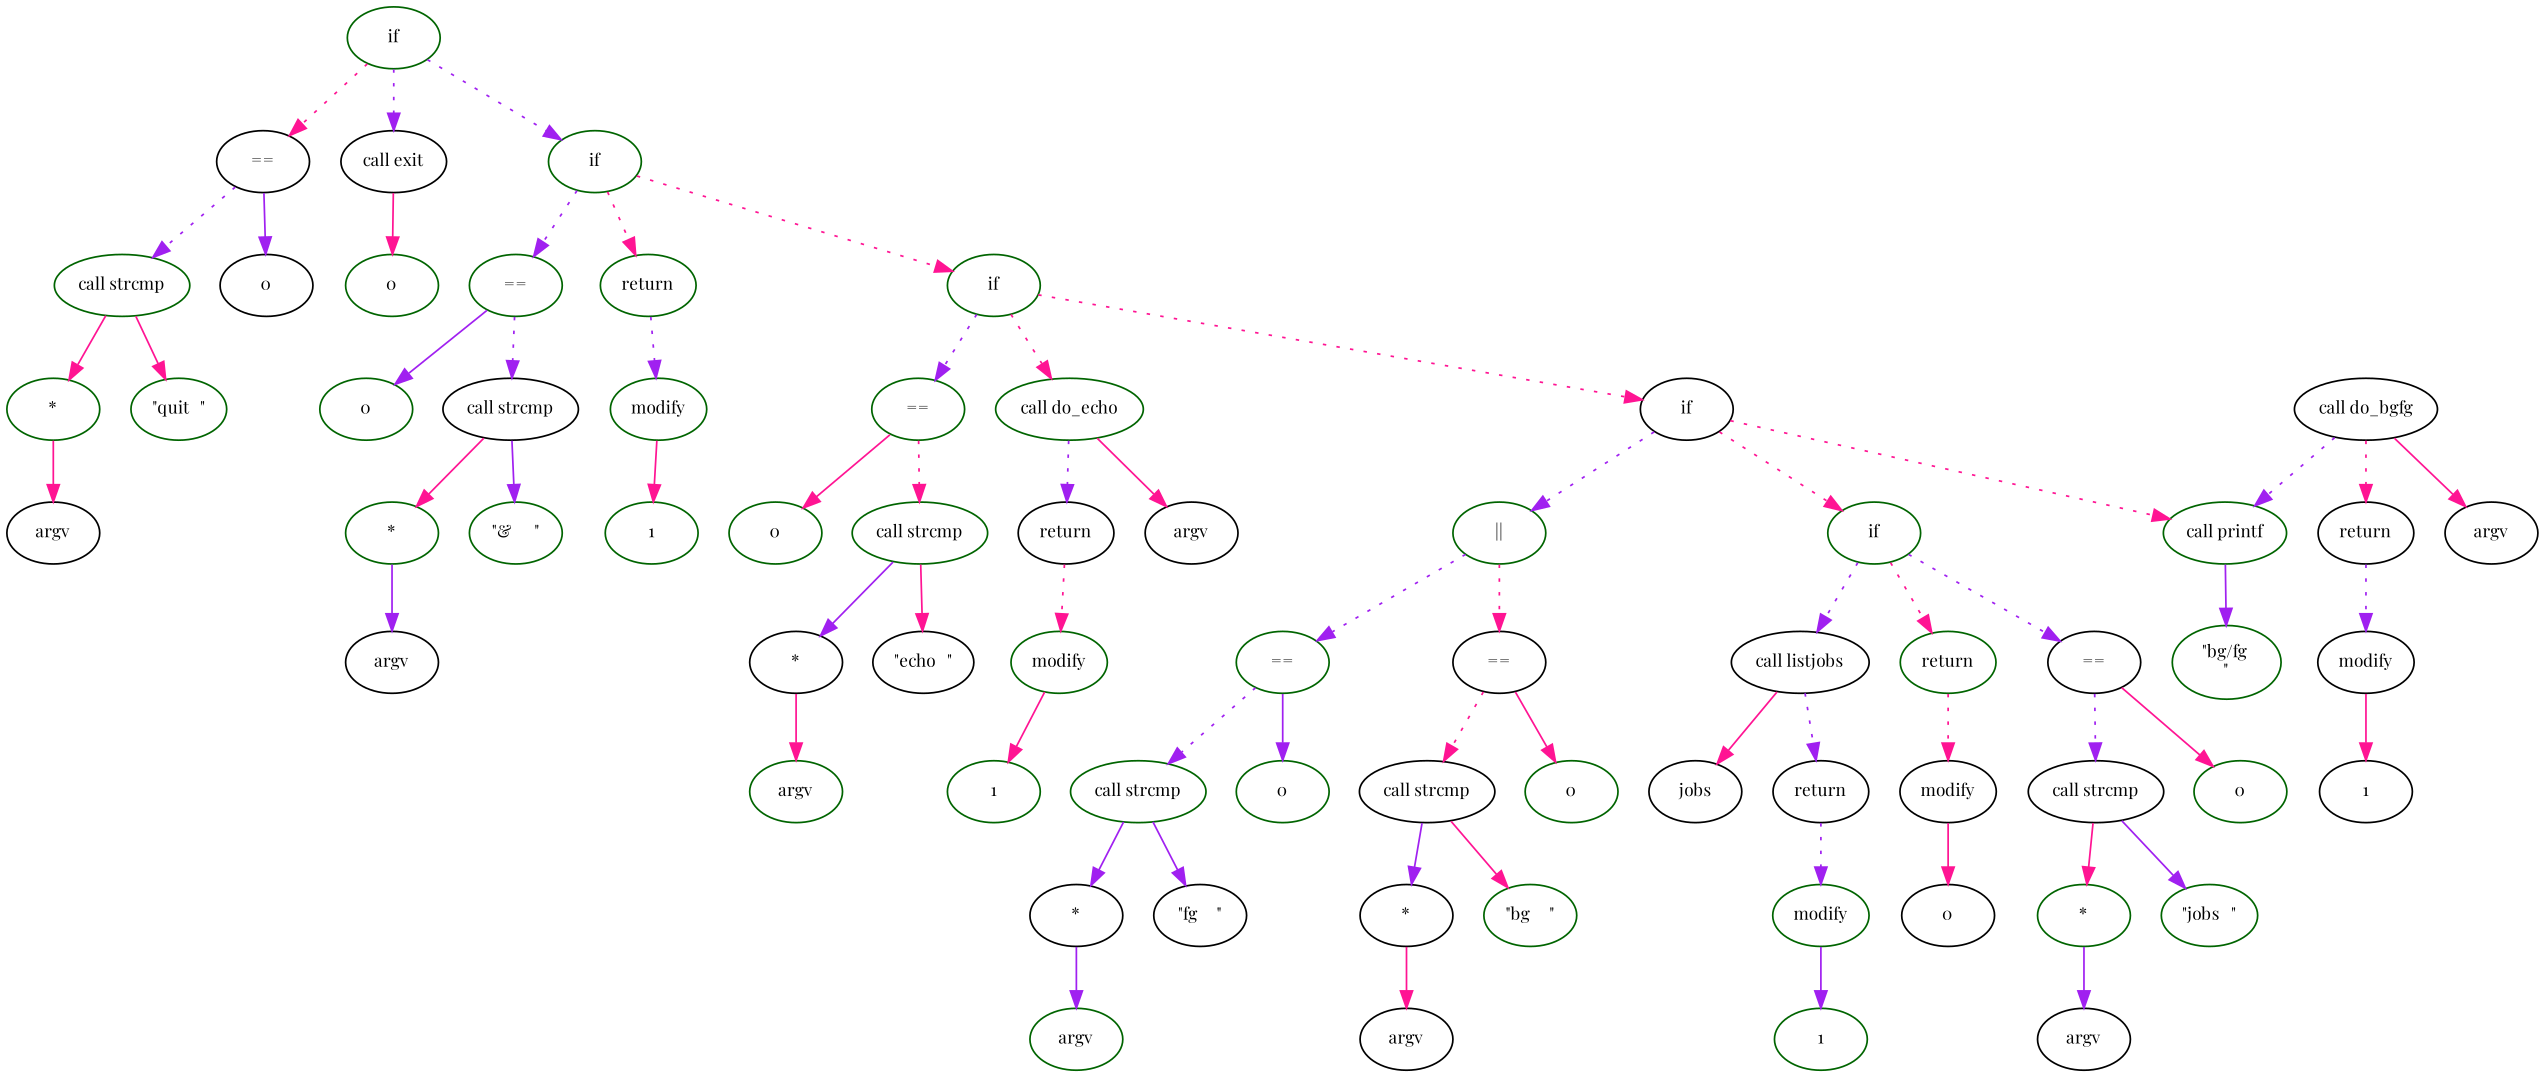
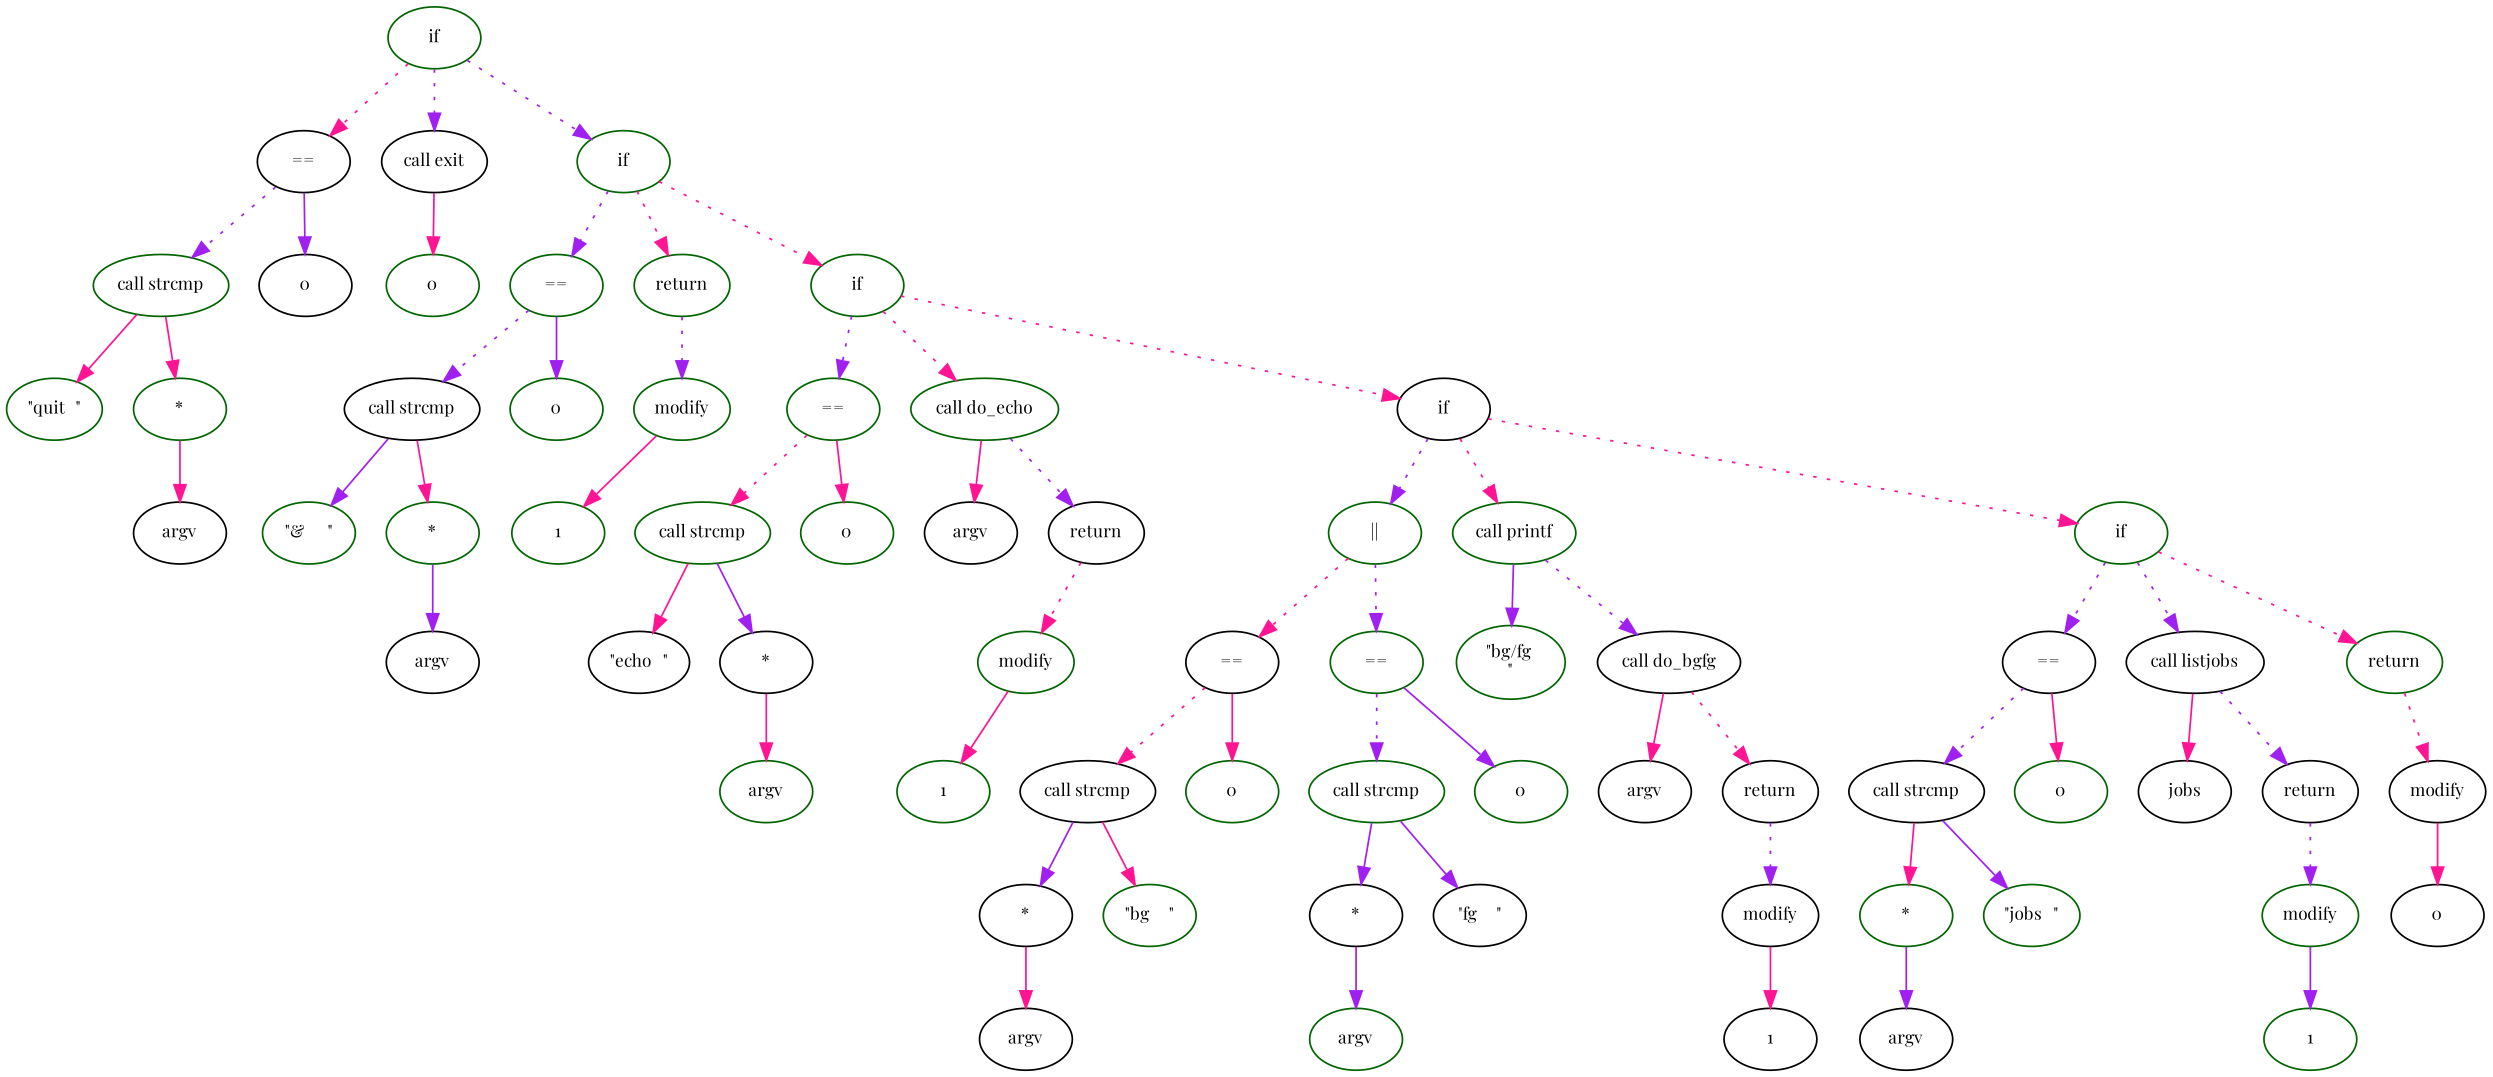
(2301, 466) -> (1584, 592)
